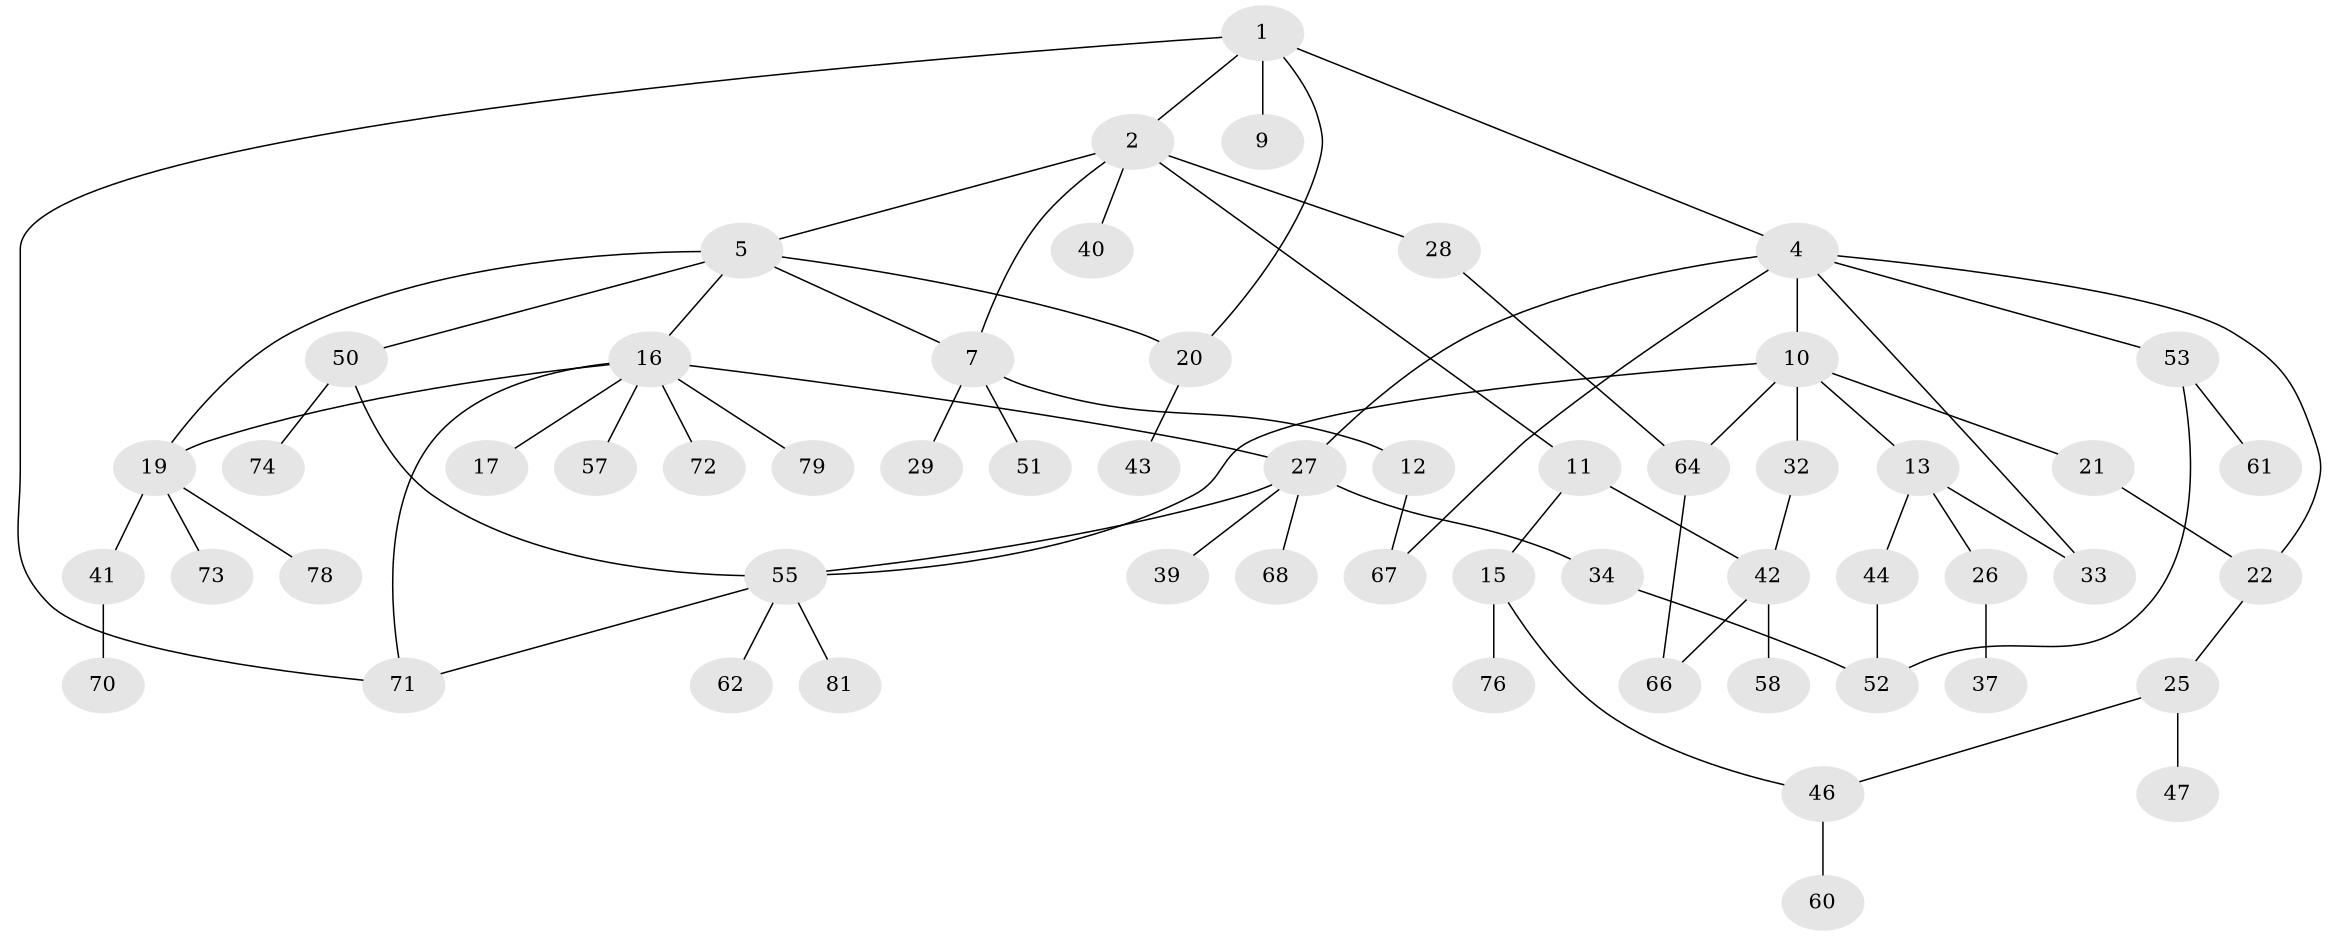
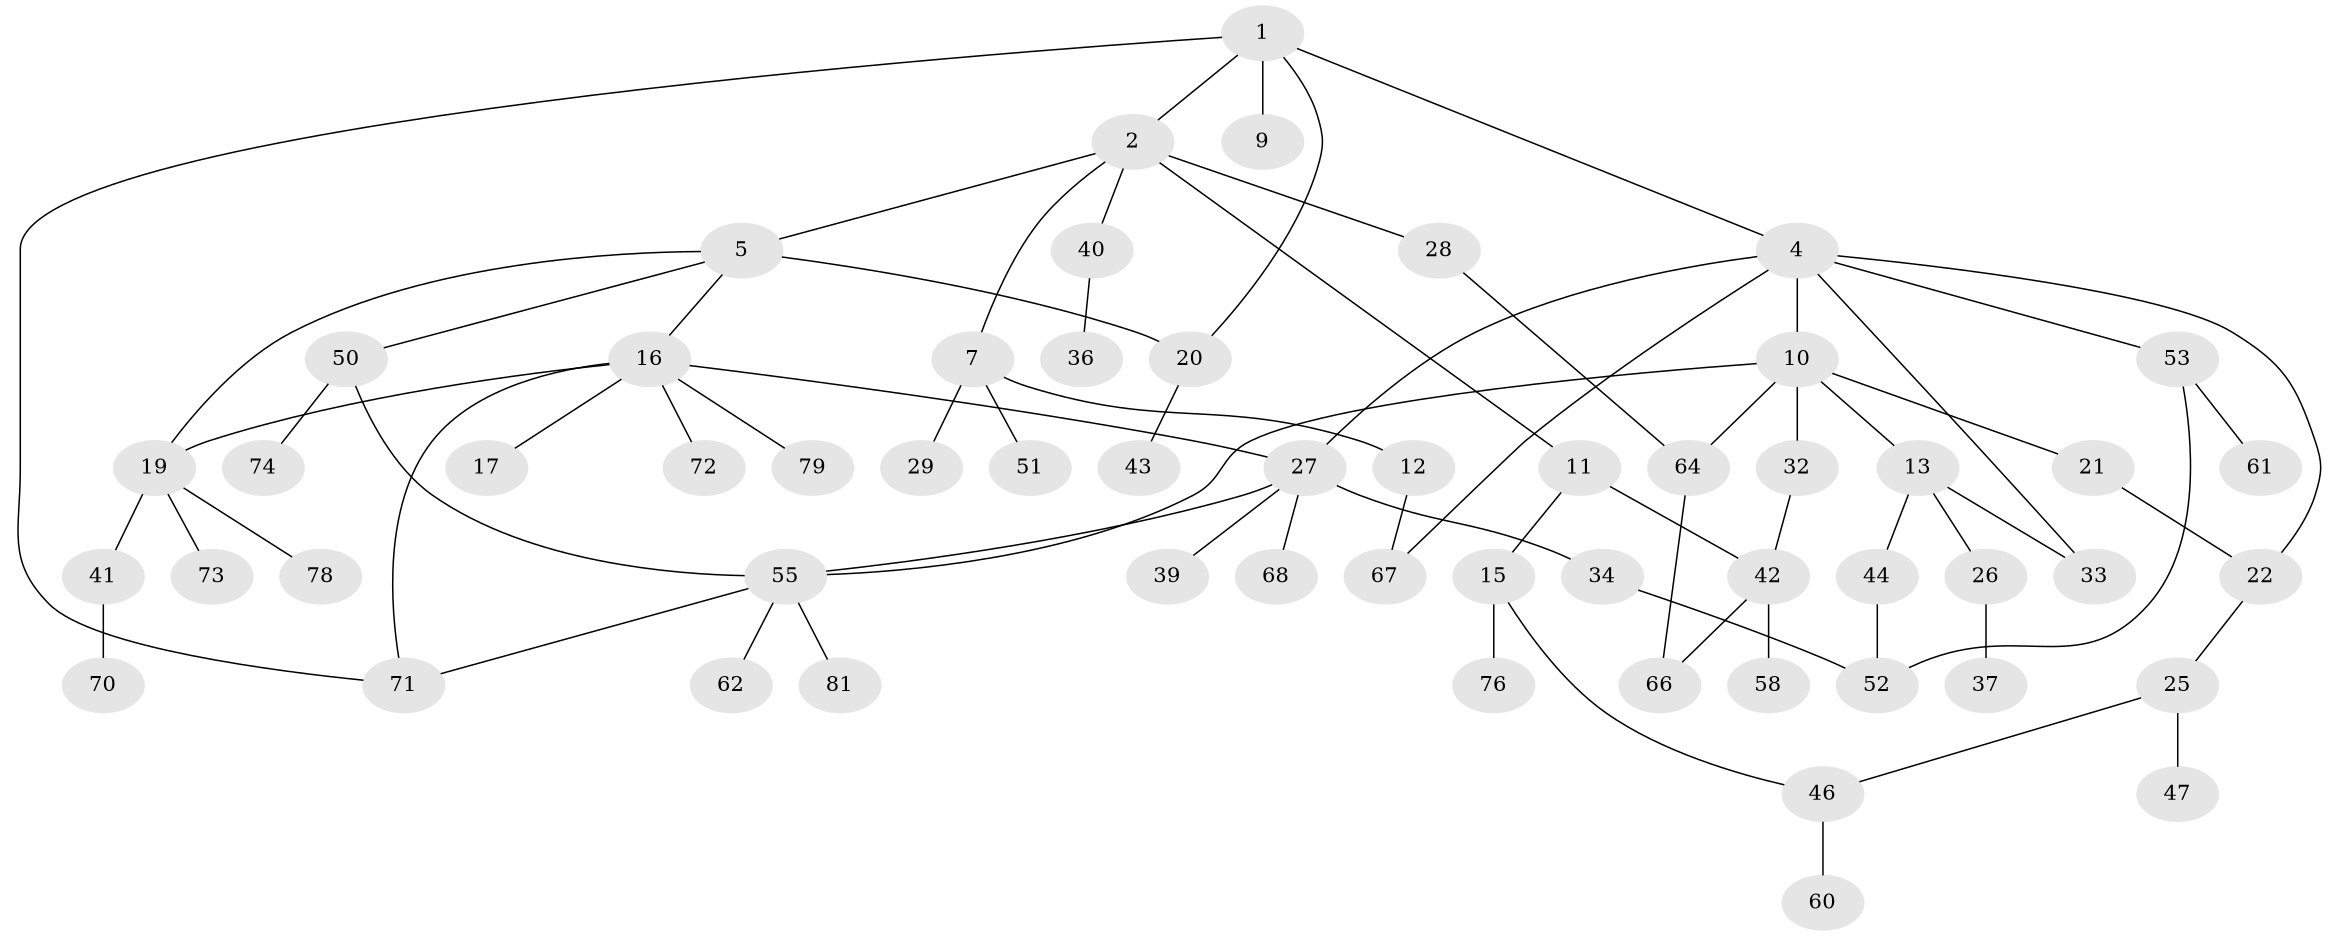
(857, 305) -> none
none -> (1082, 359)
(595, 468) -> none
